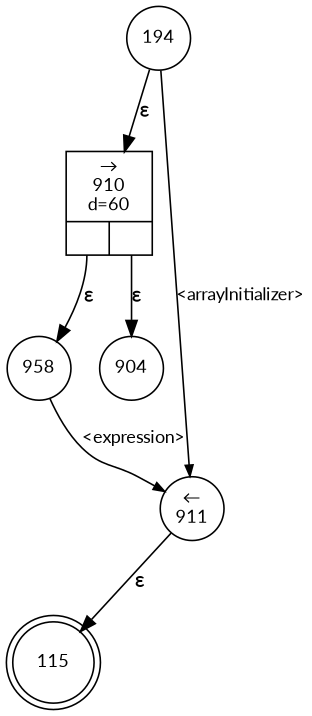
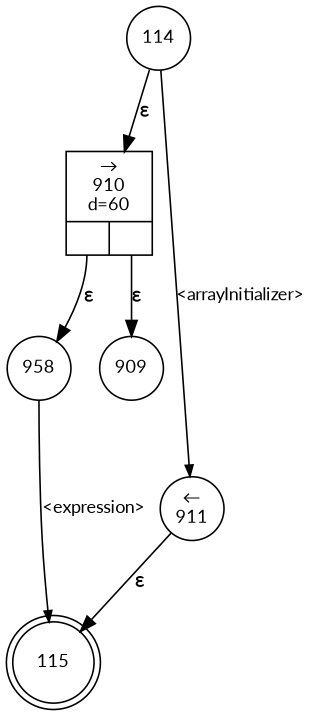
(159, 38) -> (159, 38)
(132, 368) -> (132, 368)
(91, 455) -> (41, 506)
